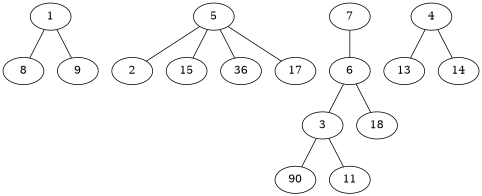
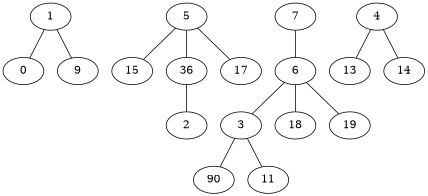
(173, 44) -> (187, 98)
(23, 71) -> (23, 71)
none -> (350, 125)
